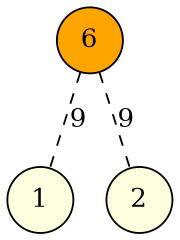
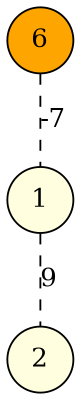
(79, 120) -> (53, 120)
(115, 120) -> (40, 280)
